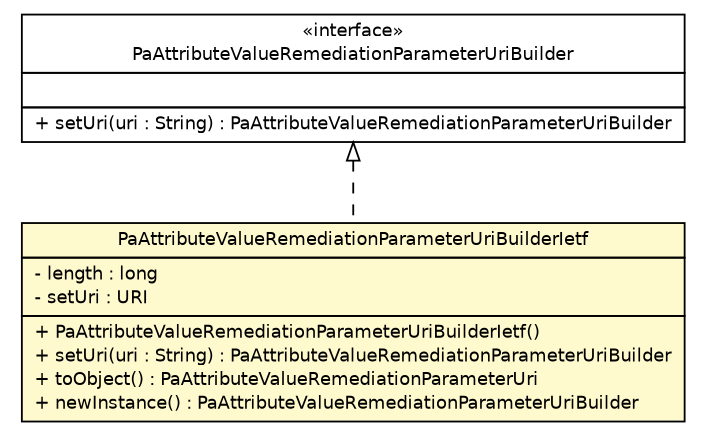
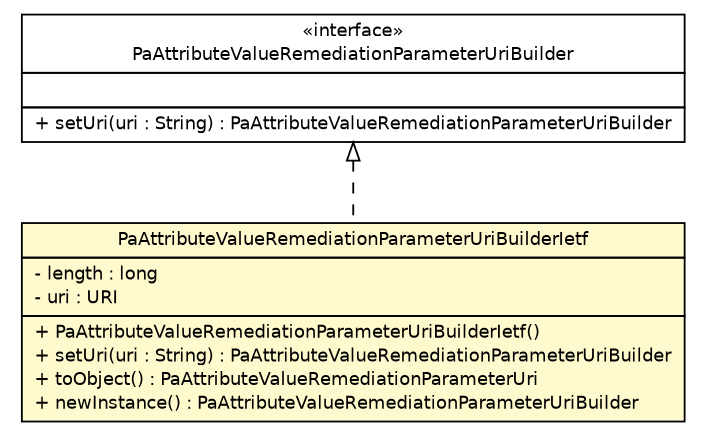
(92, 298) -> (76, 298)
